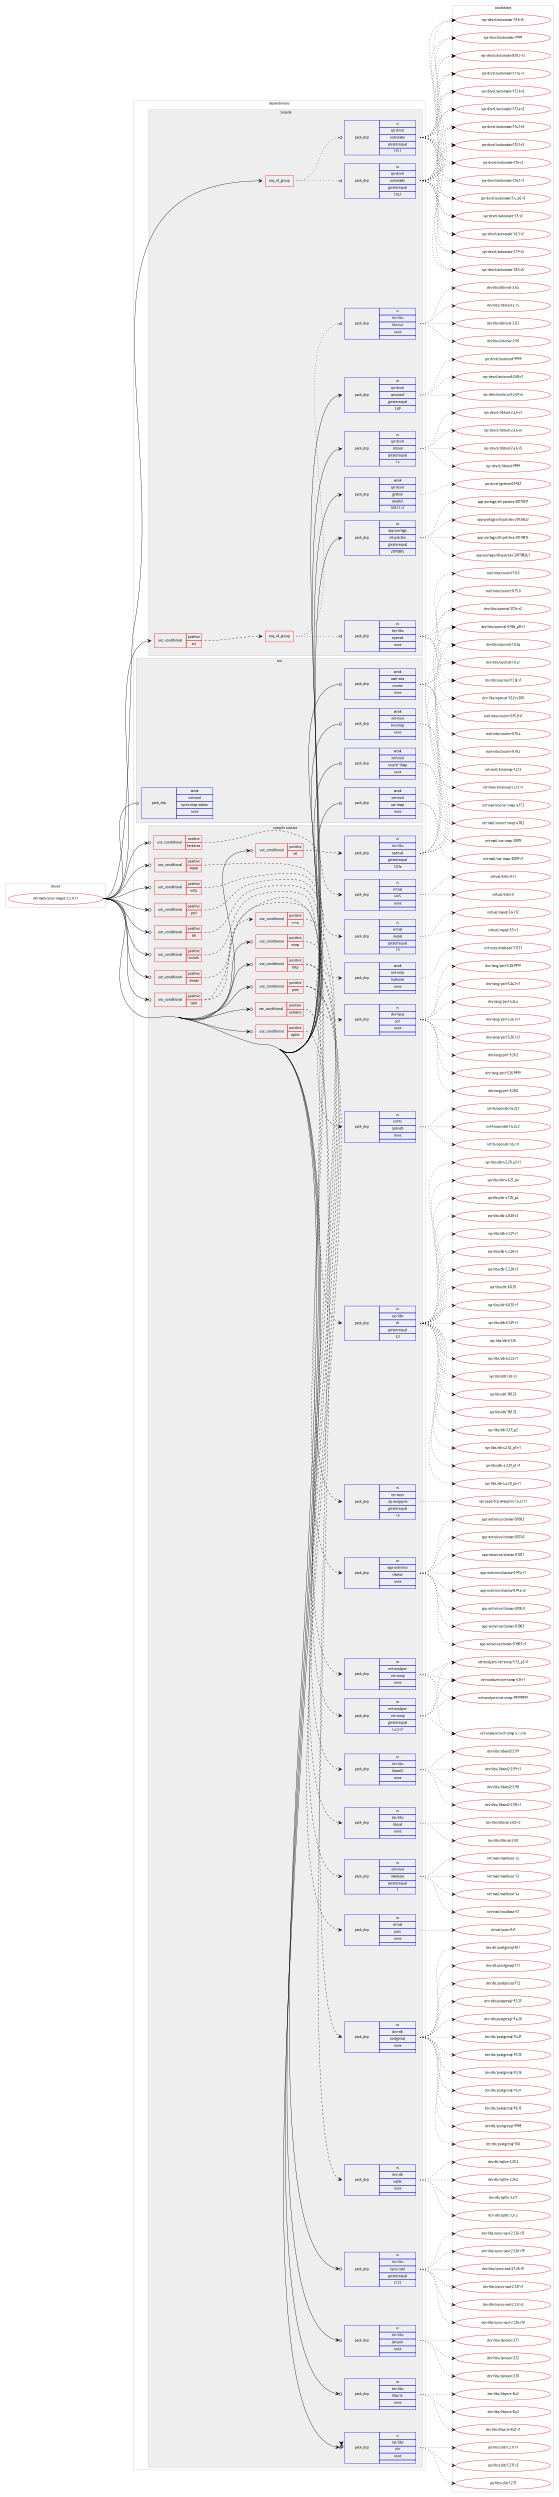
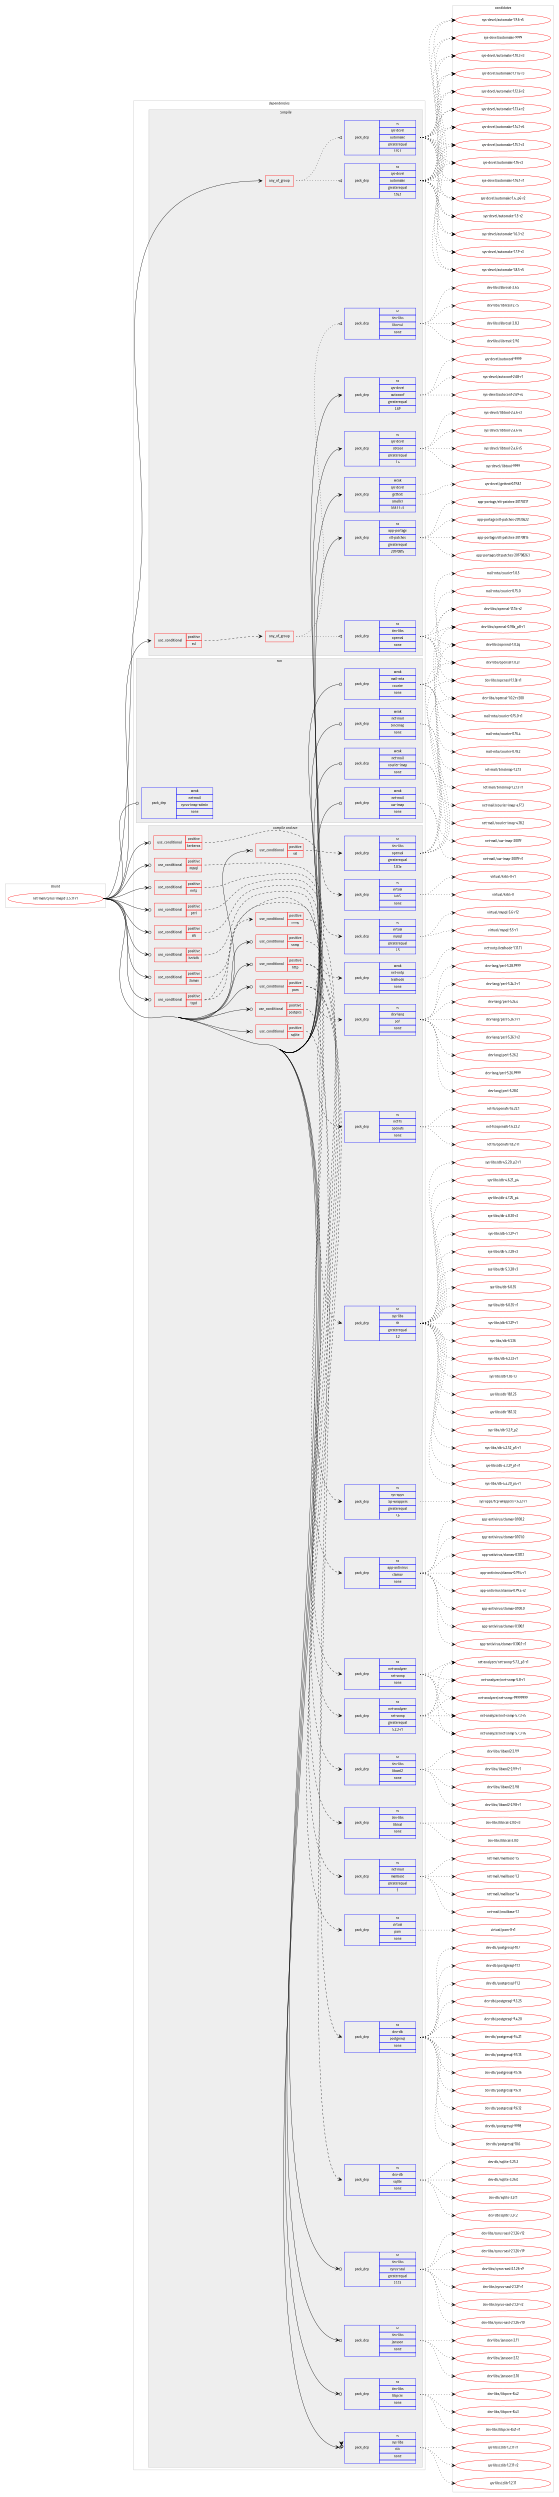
(503, 56) -> (503, 56)
none -> (503, 1716)
